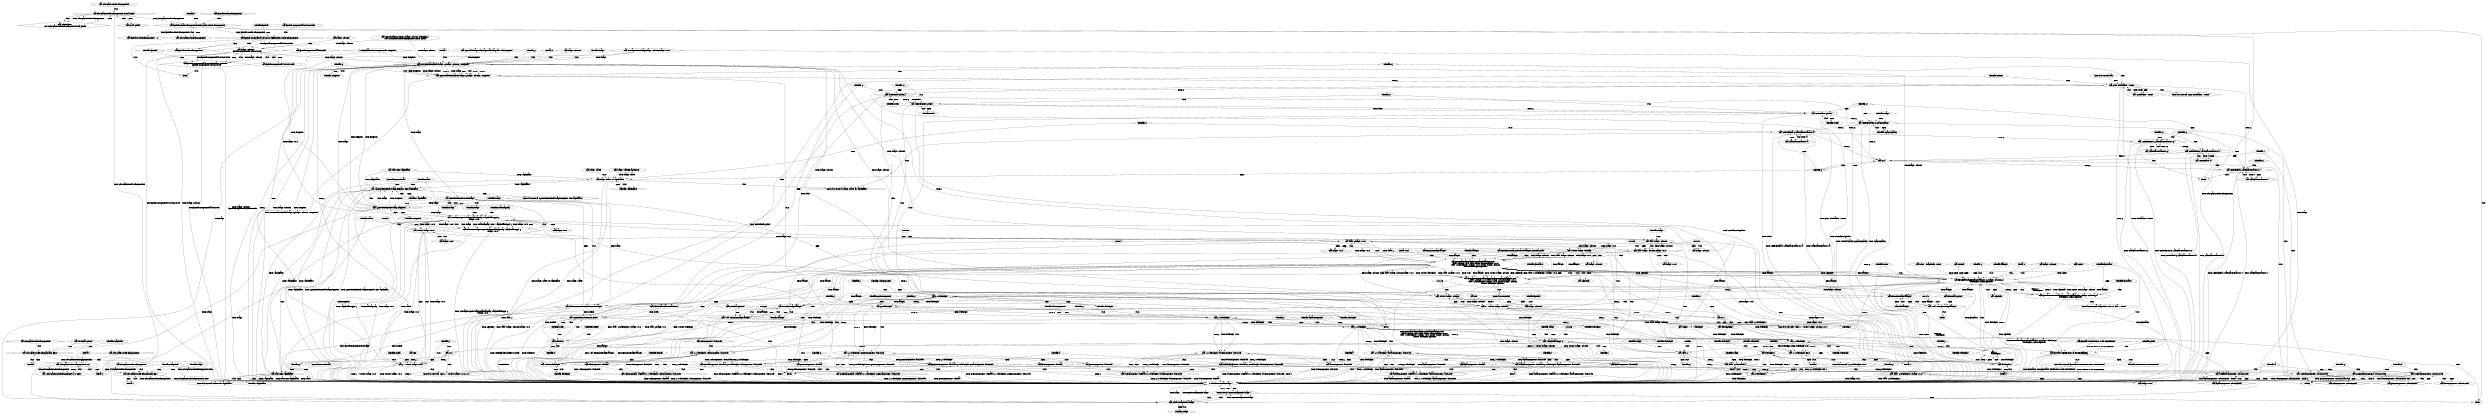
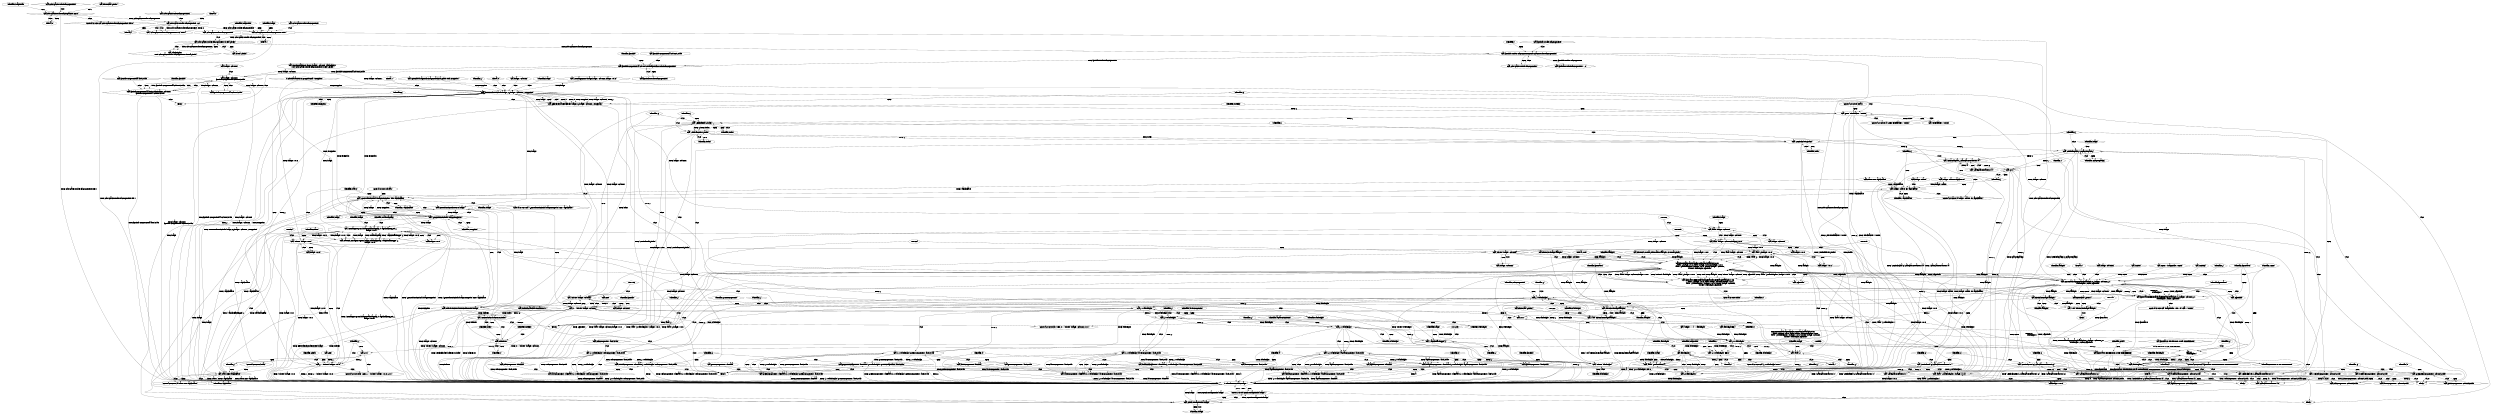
none -> (110, 23)
(2038, 158) -> (2304, 173)
(2204, 161) -> (2267, 383)
(142, 223) -> (235, 36)
(1500, 242) -> (1743, 247)
